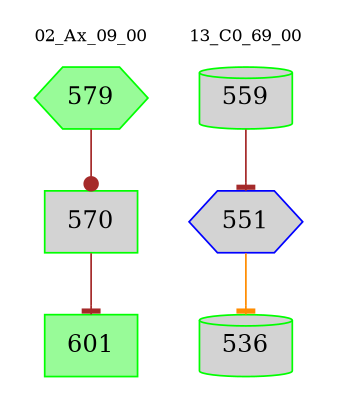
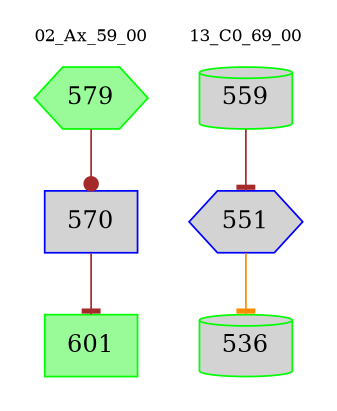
(91, 37) -> (91, 37)
(91, 222) -> (91, 222)
